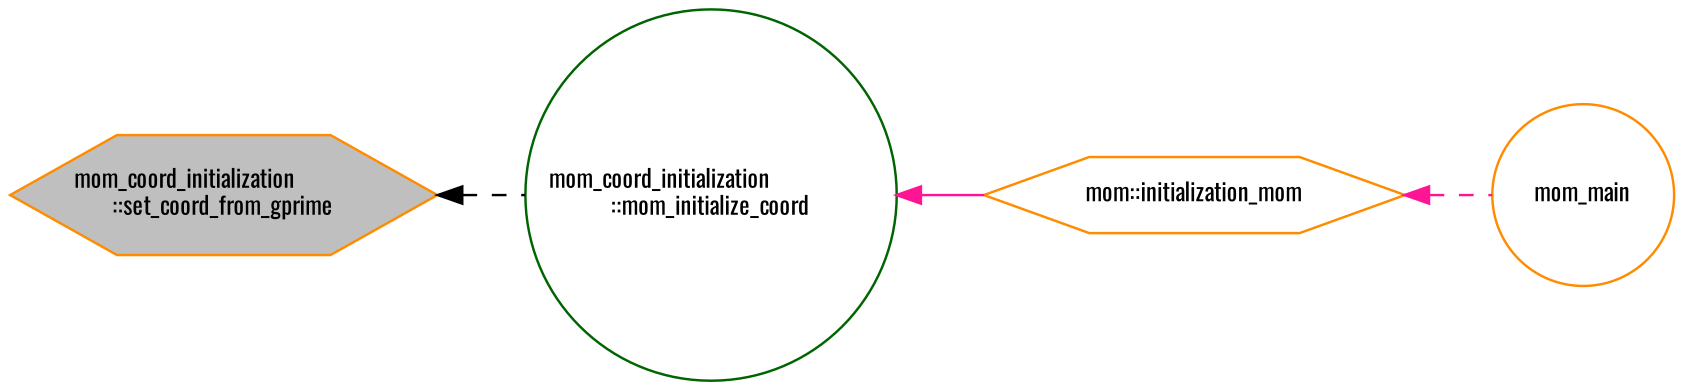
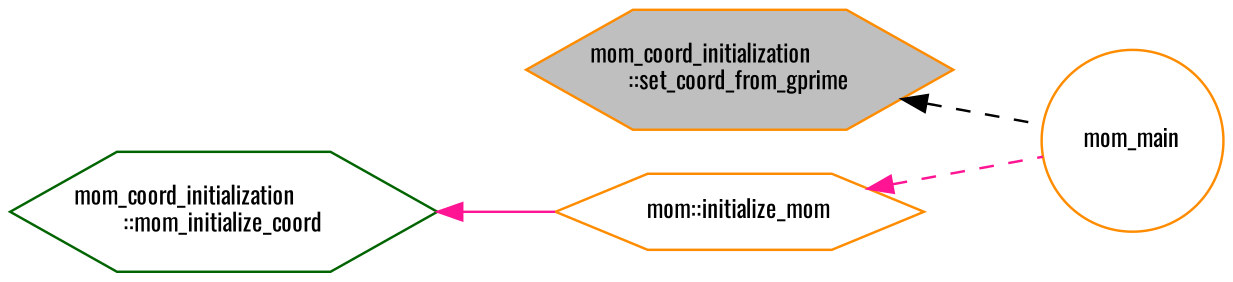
(494, 195) -> (985, 114)
(711, 195) -> (224, 212)
(1194, 195) -> (740, 212)
